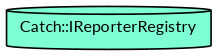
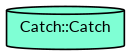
(109, 28) -> (65, 28)
